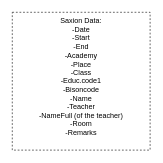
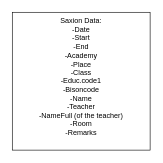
(81, 81) -> (81, 81)
